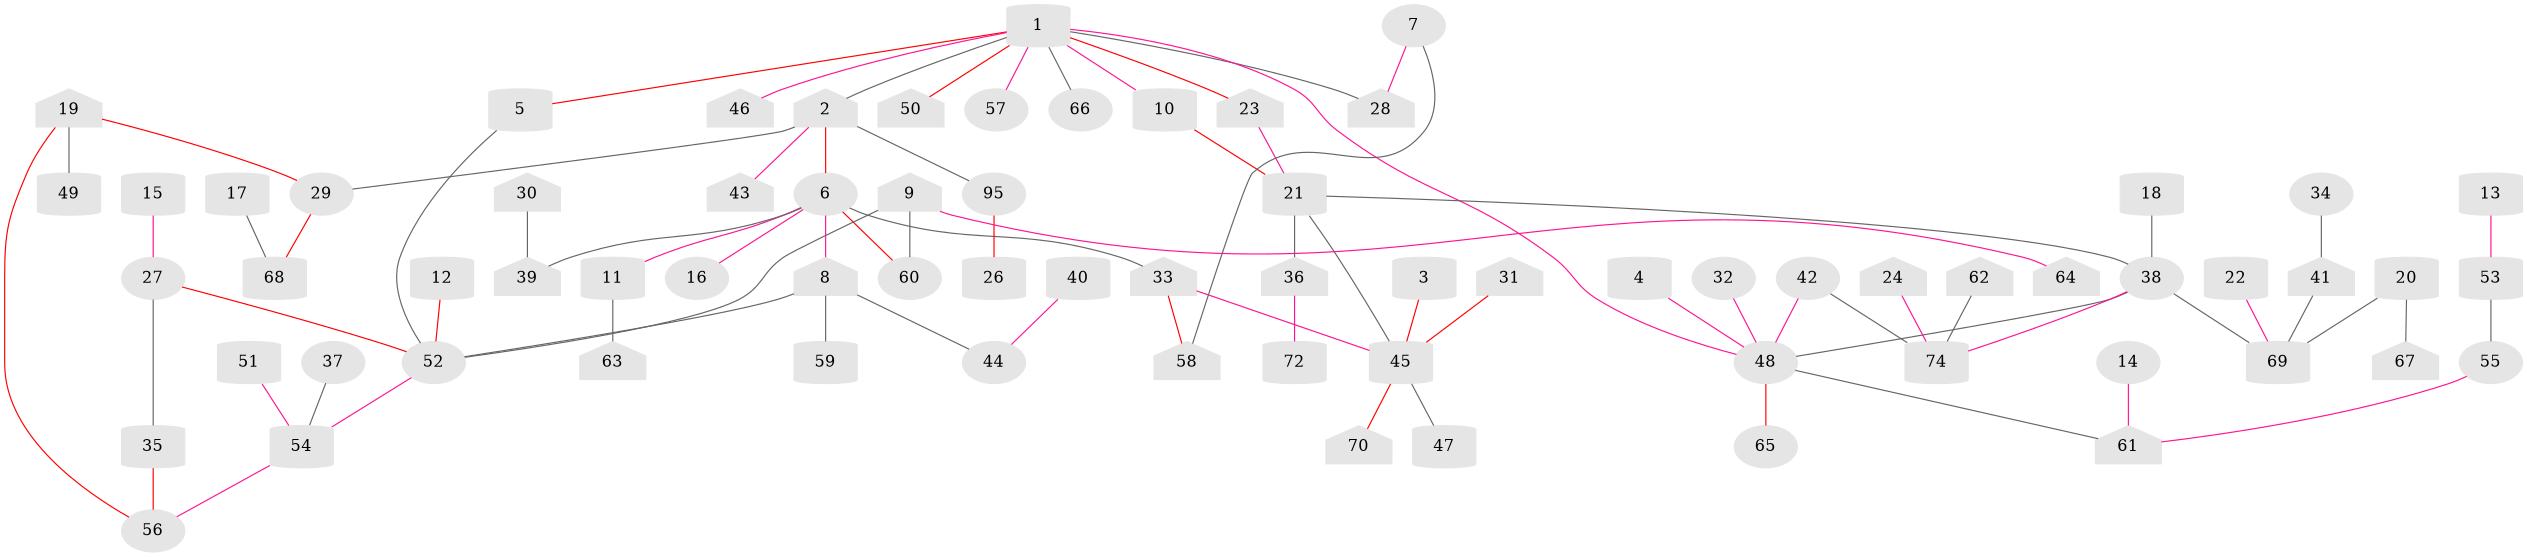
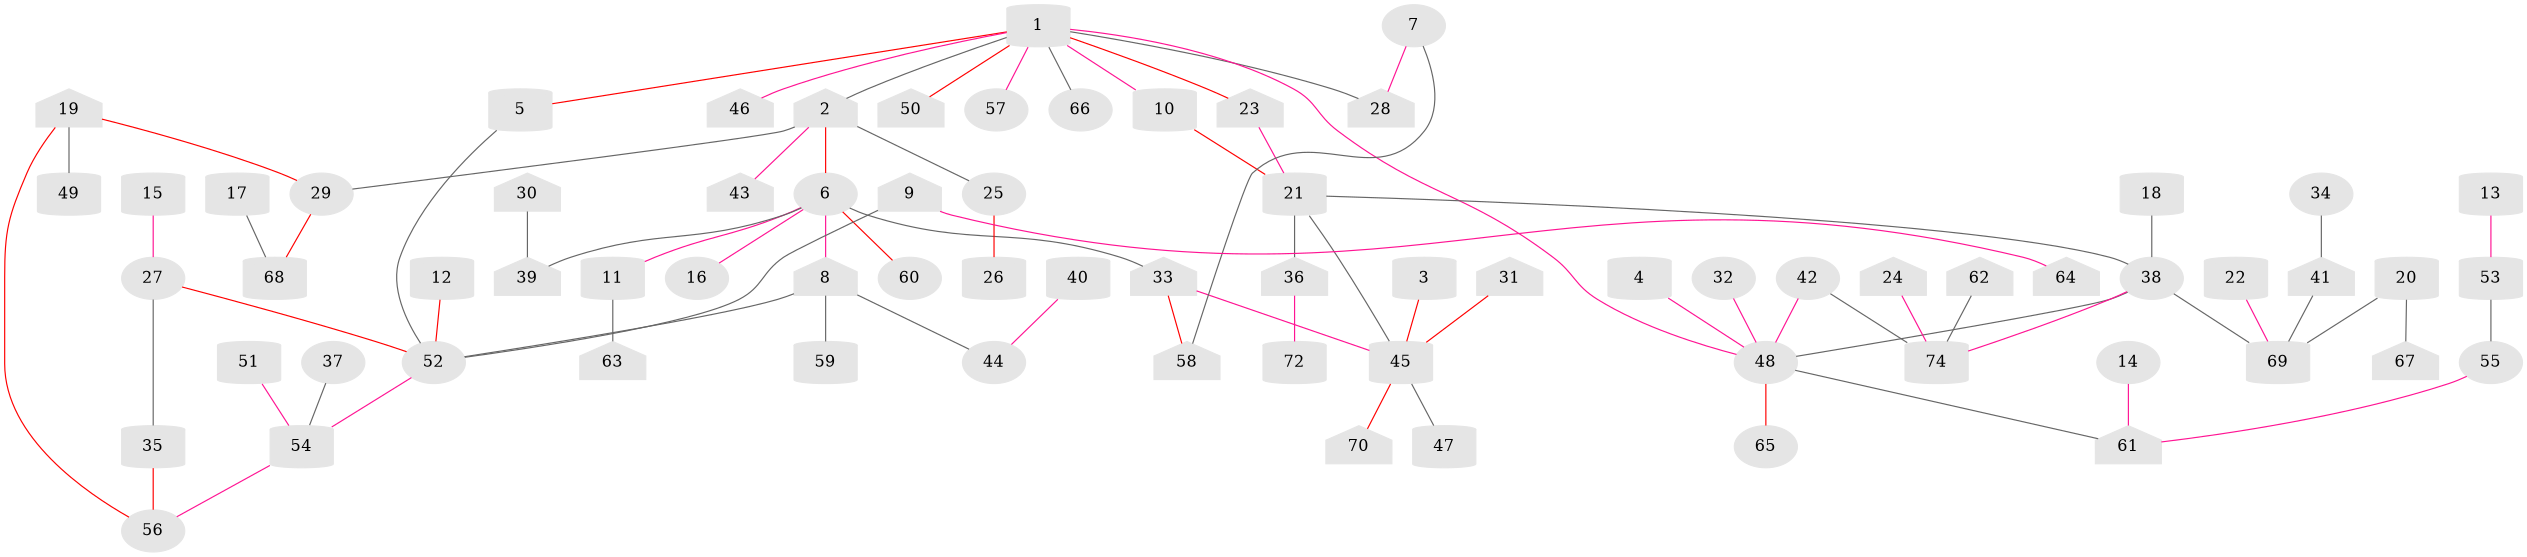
(994, 194) -> (994, 194)
(910, 234) -> none
